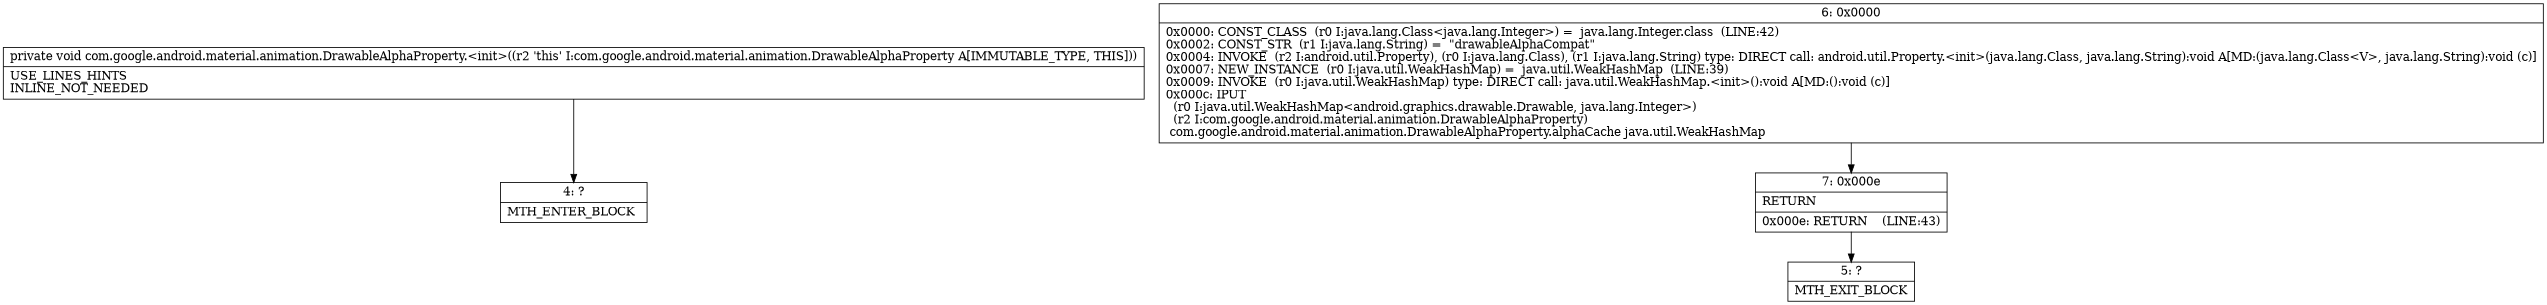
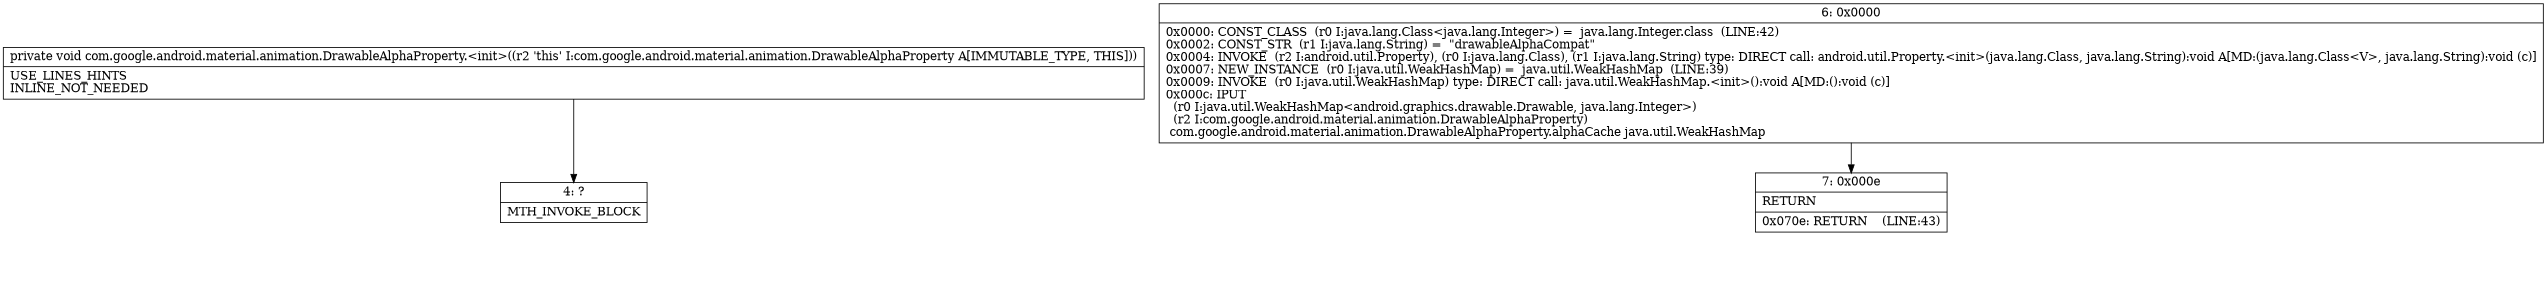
(571, 212) -> (574, 212)
(1851, 222) -> (1851, 222)
(1851, 282) -> none
